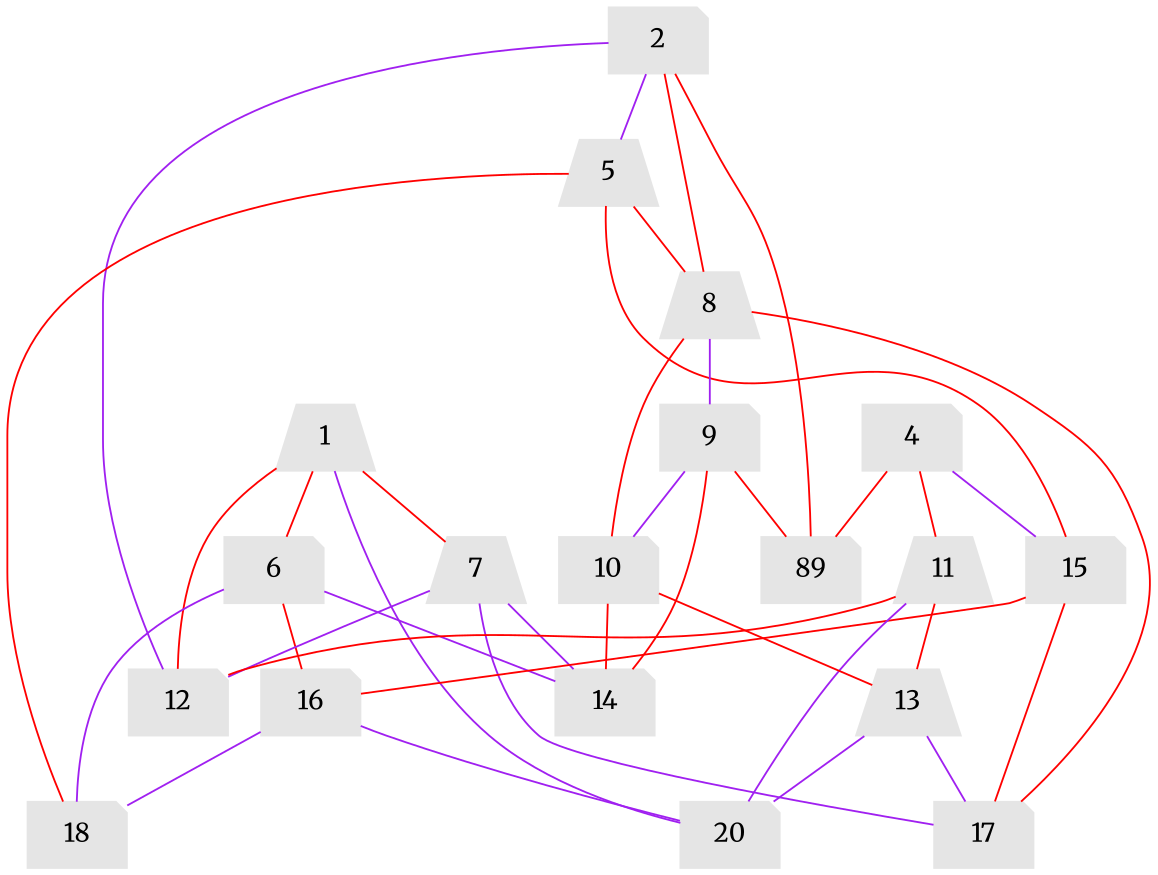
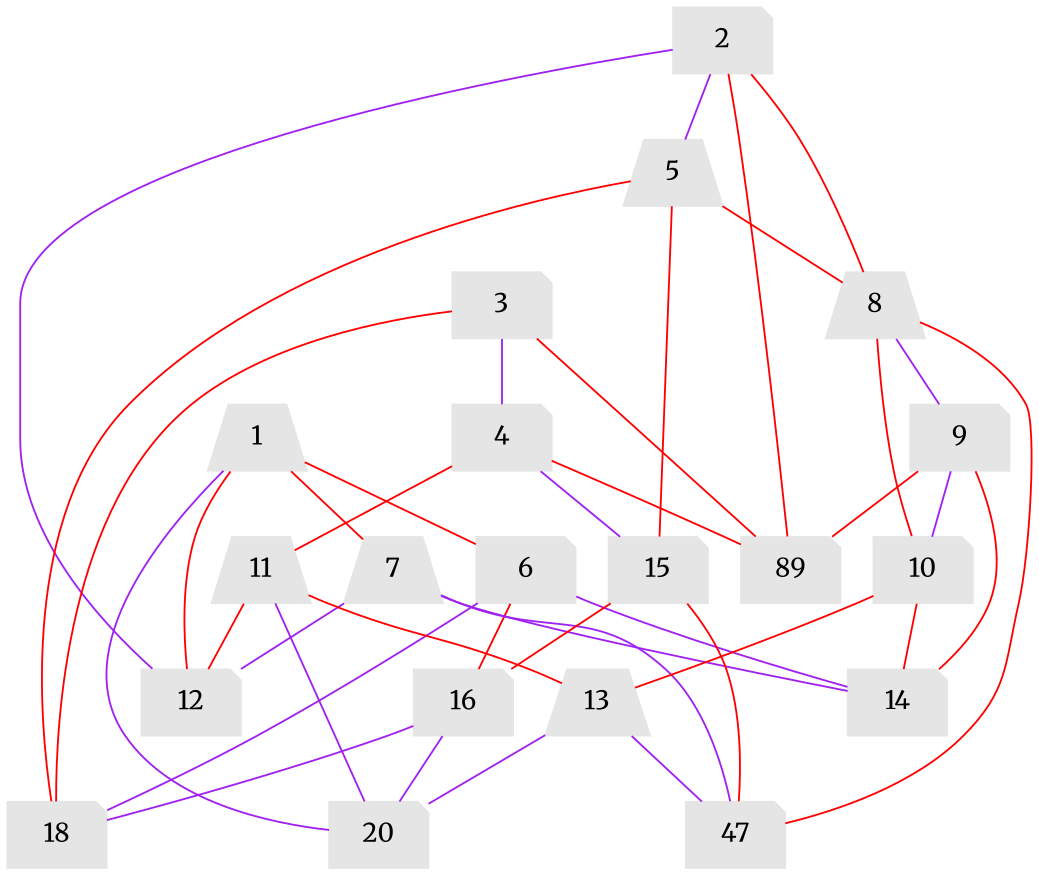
none -> (502, 305)
(984, 835) -> (736, 835)
